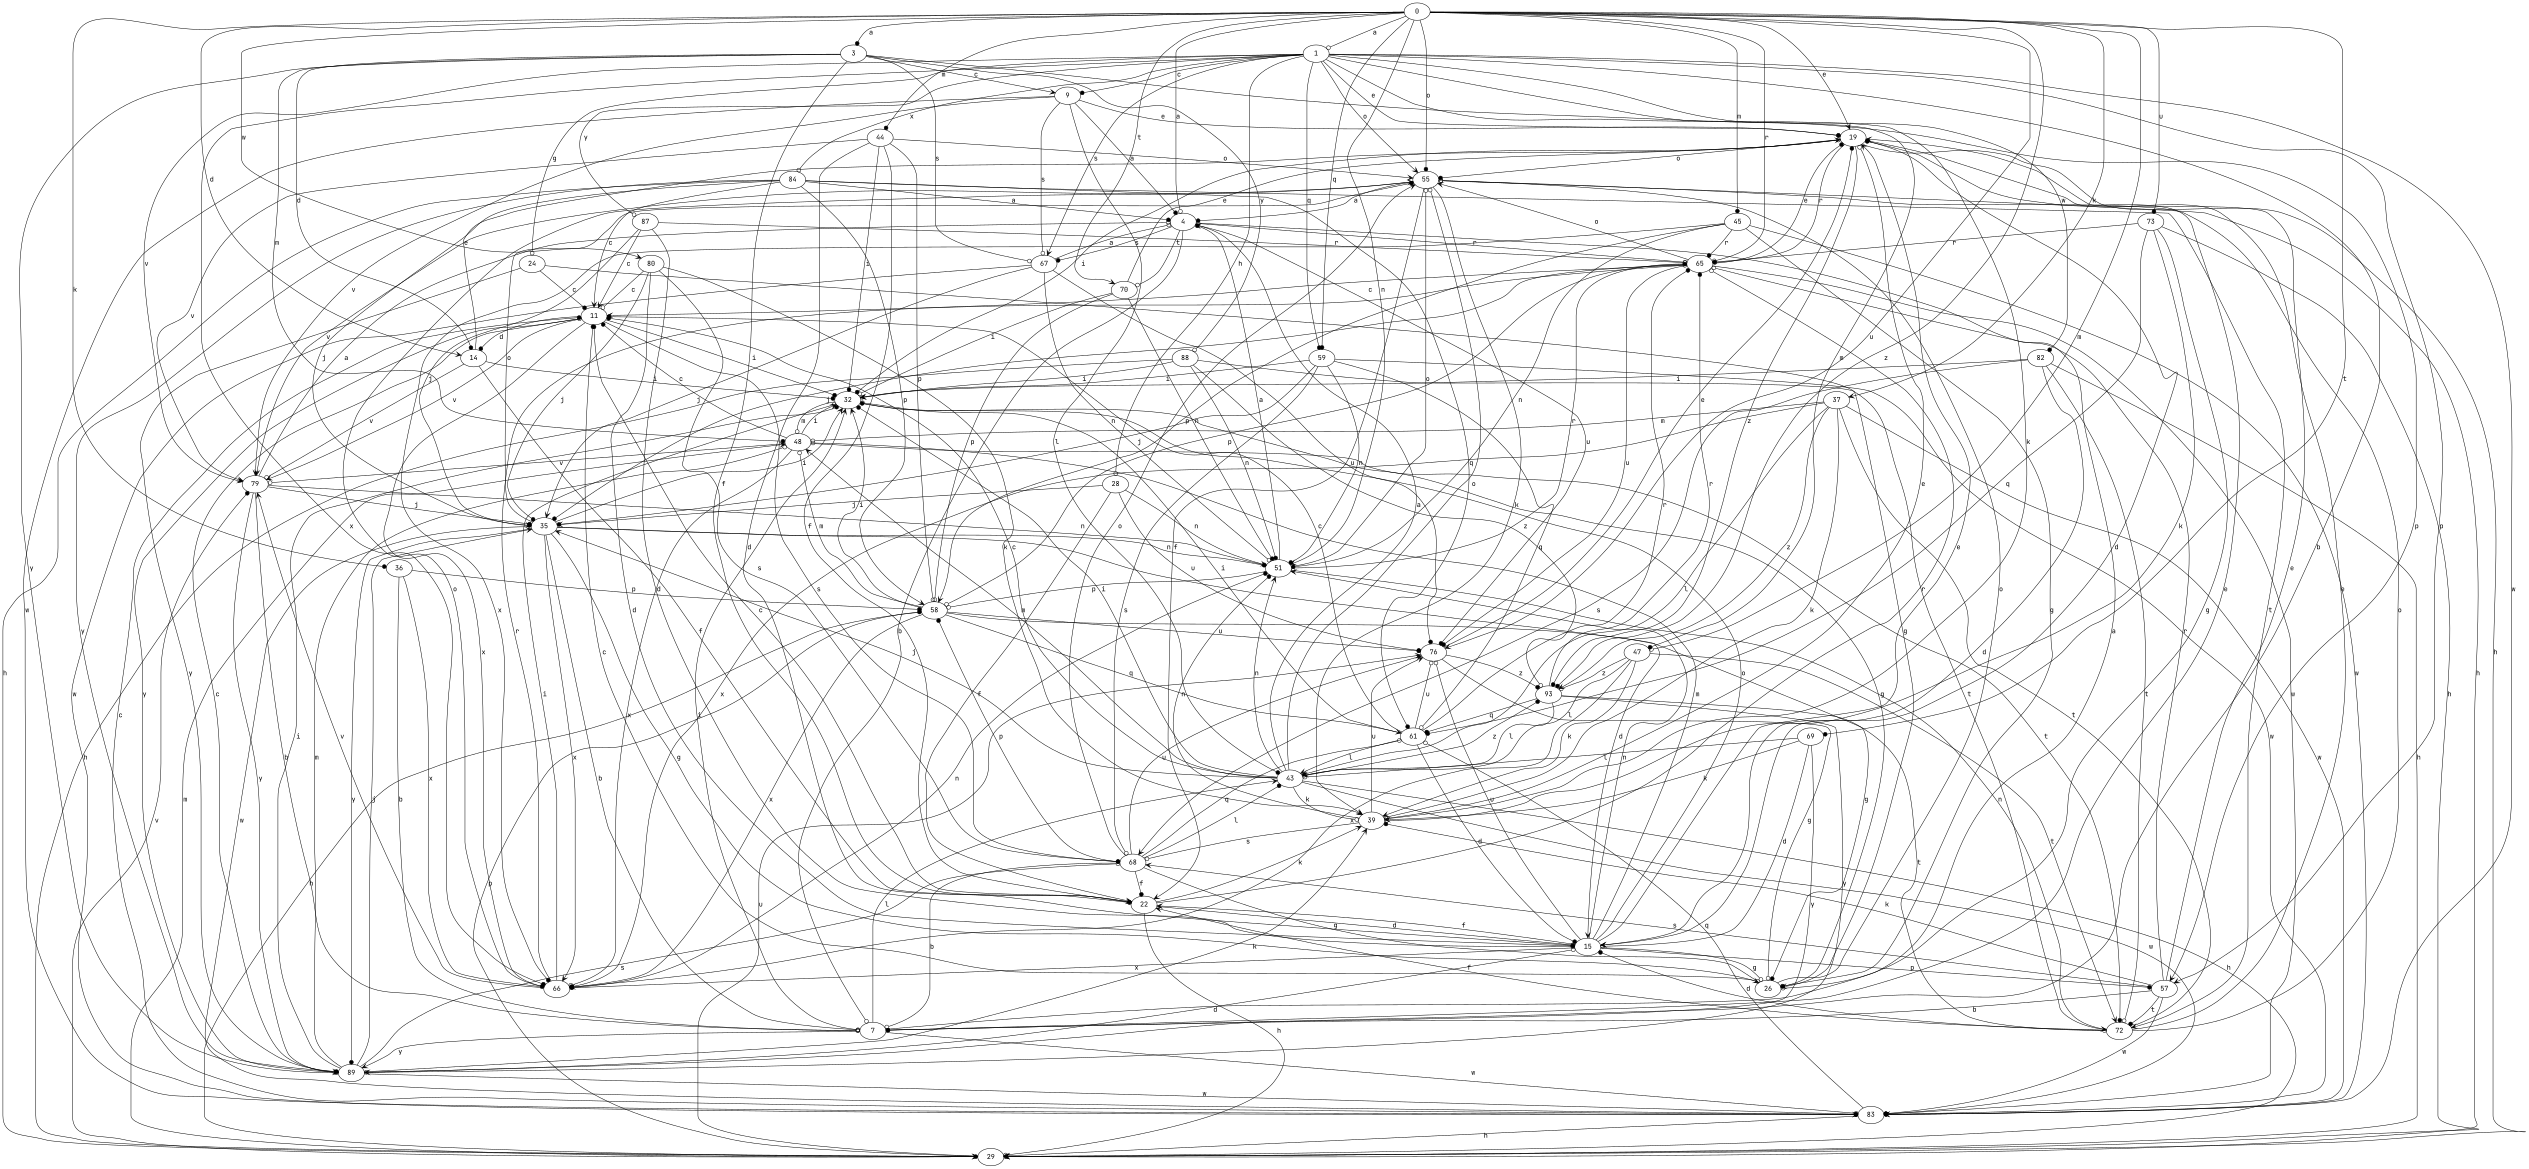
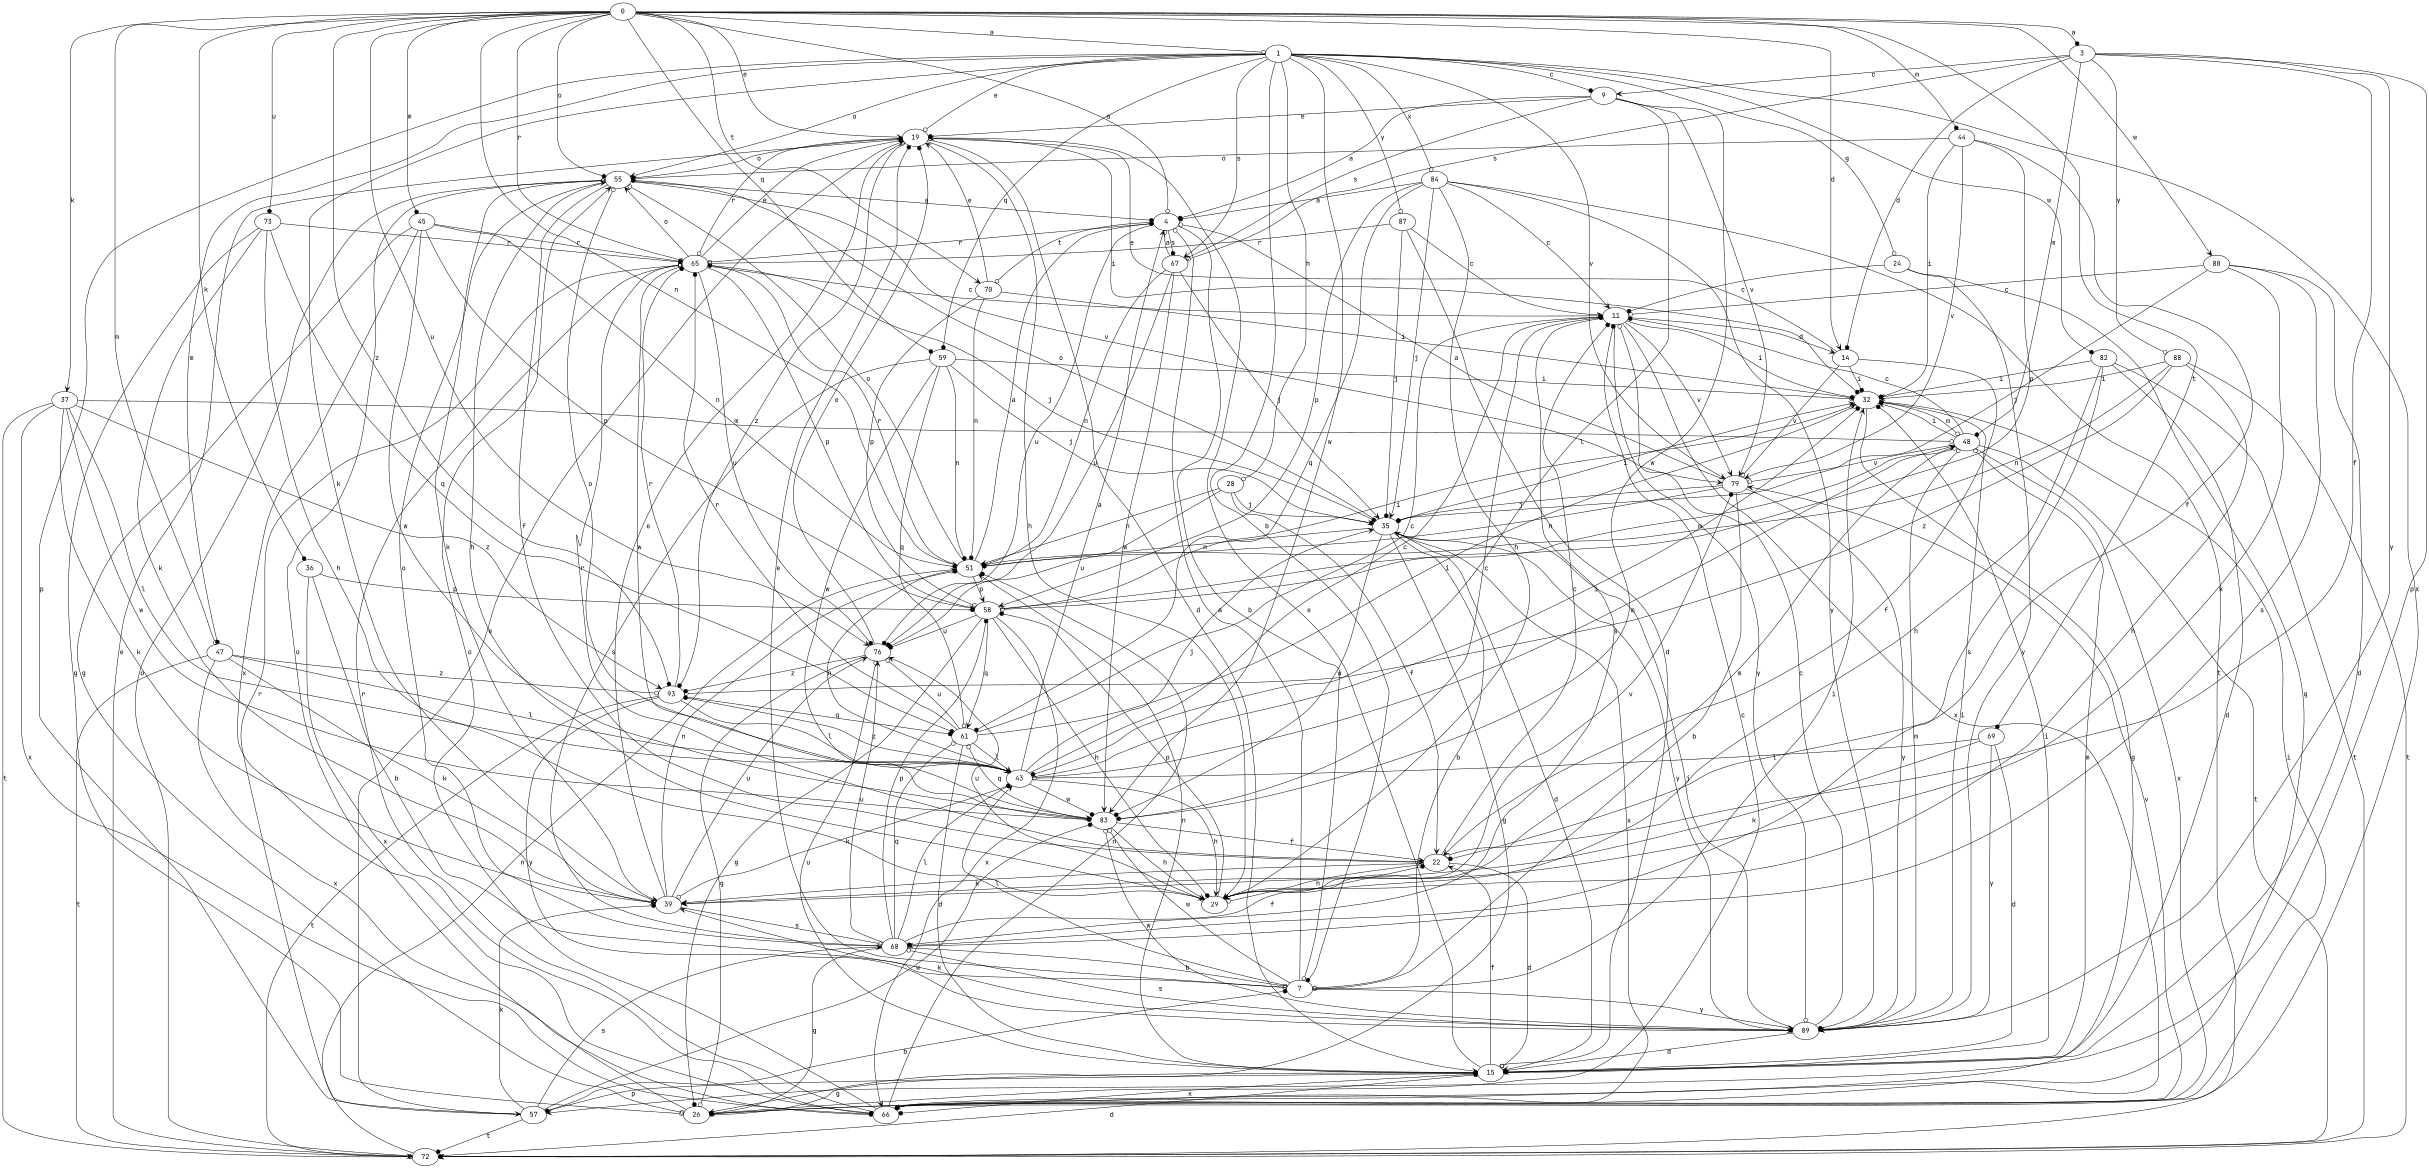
(528, 323) -> (1736, 327)
(1108, 584) -> (978, 588)
(1744, 674) -> (2047, 737)
(838, 842) -> none
(1630, 996) -> (1268, 841)
